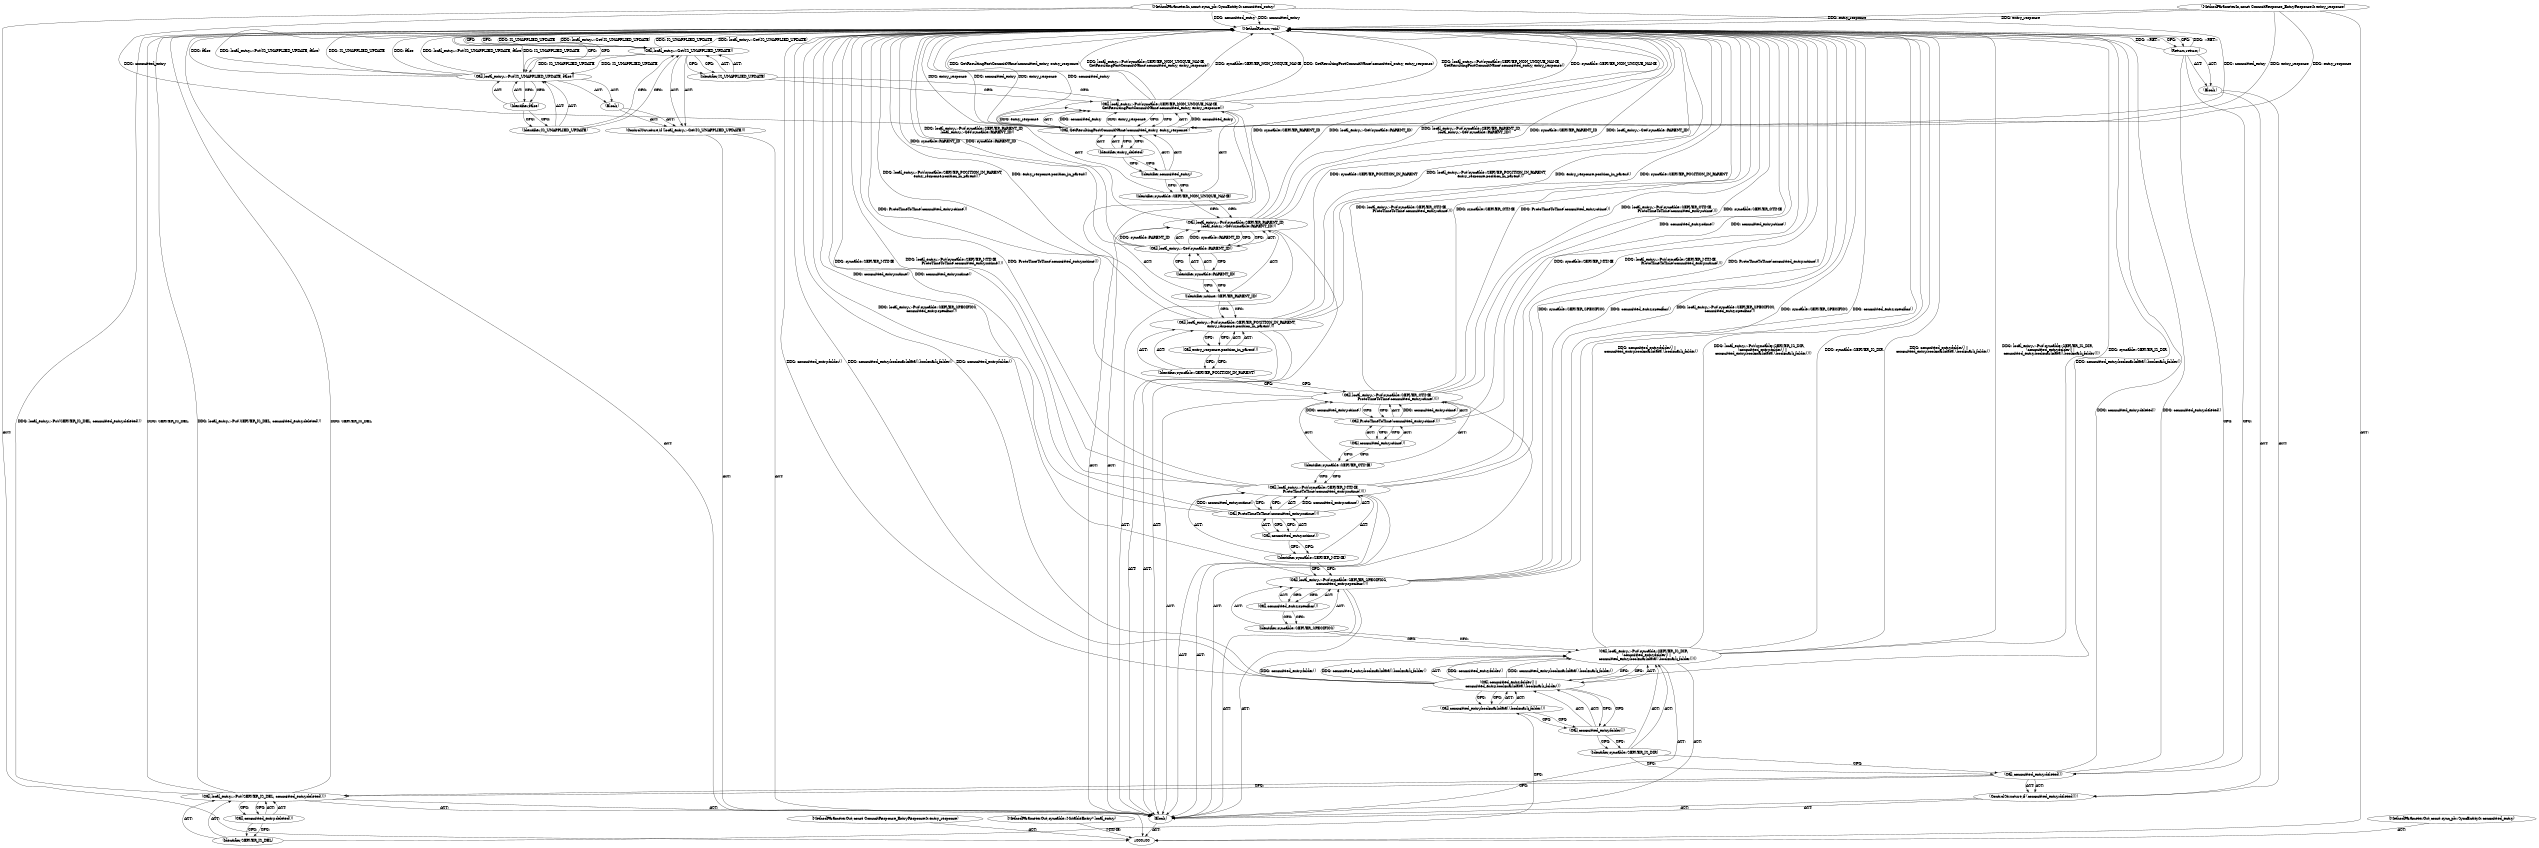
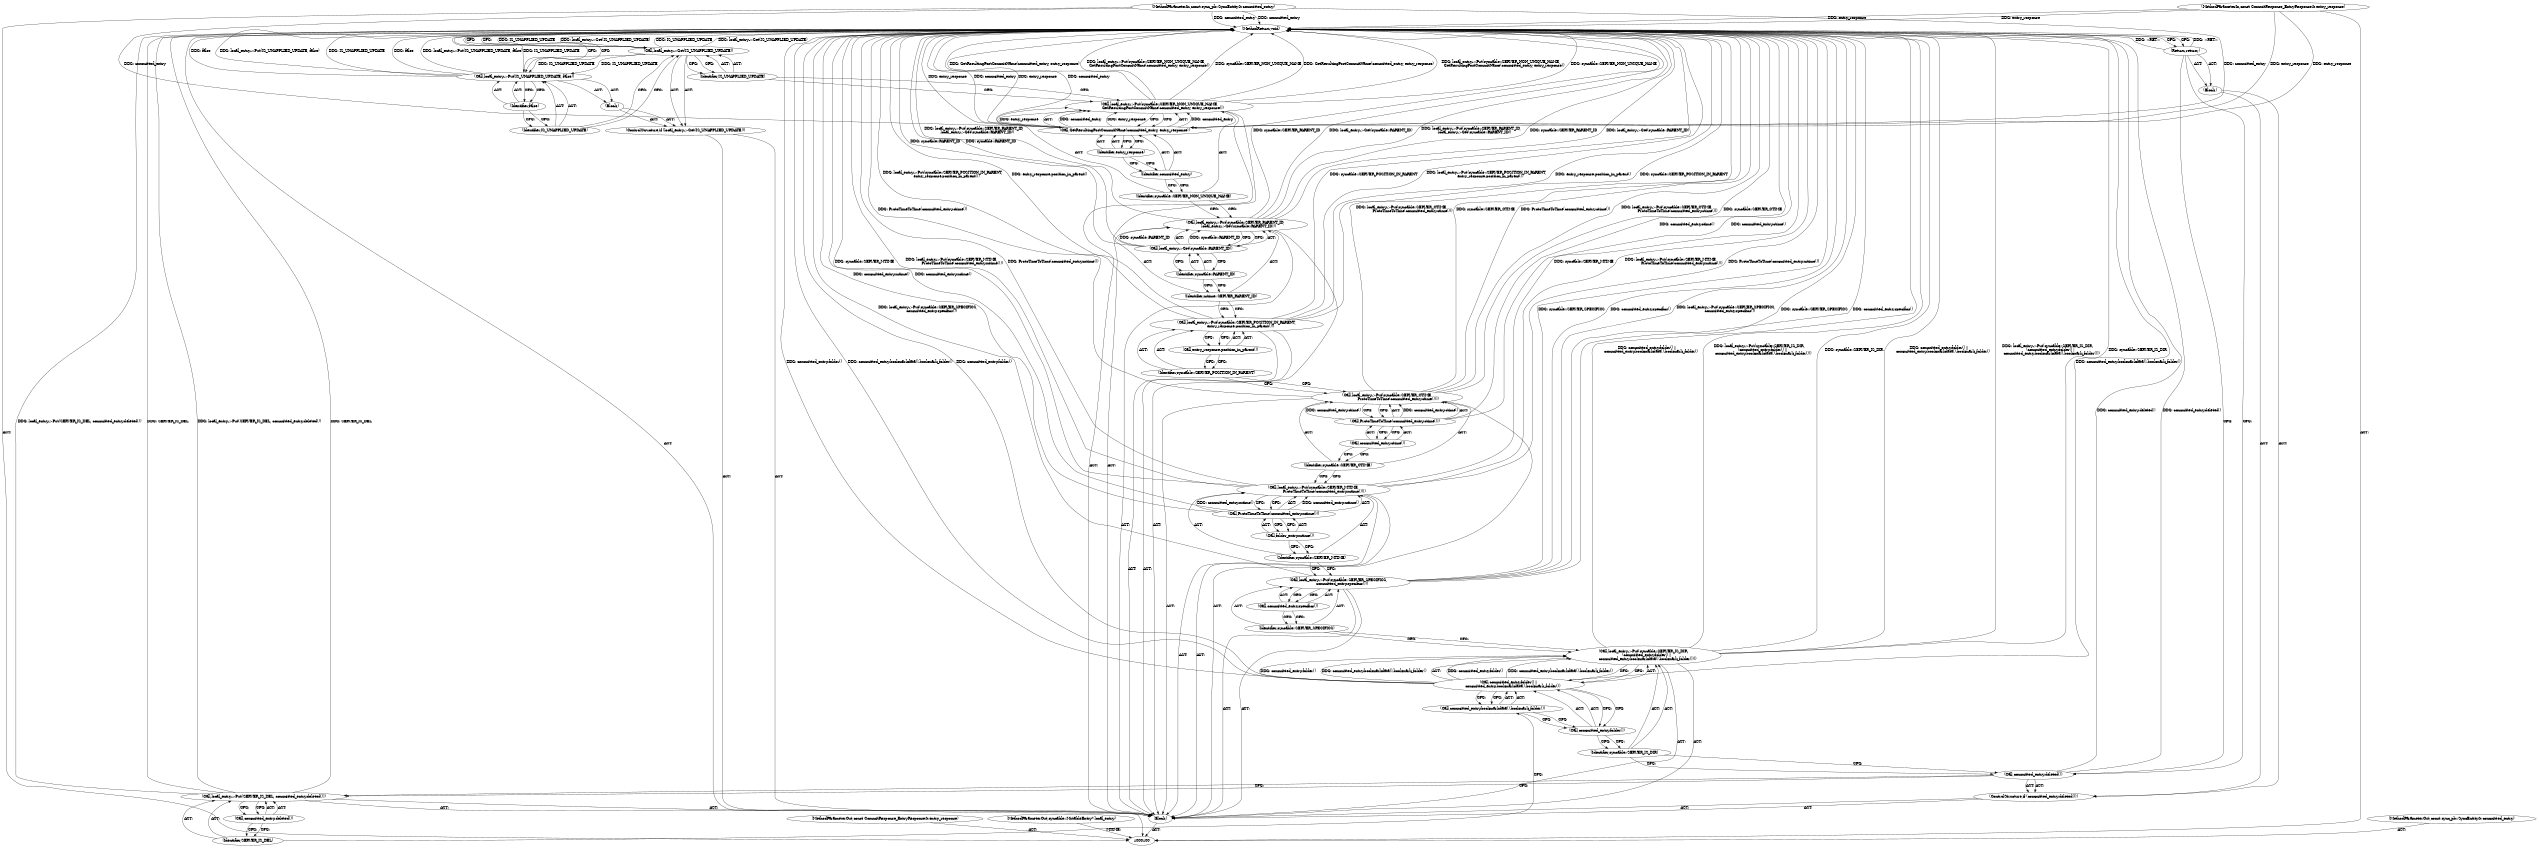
(1121, 153) -> (1121, 153)
(1290, 536) -> (1290, 536)
